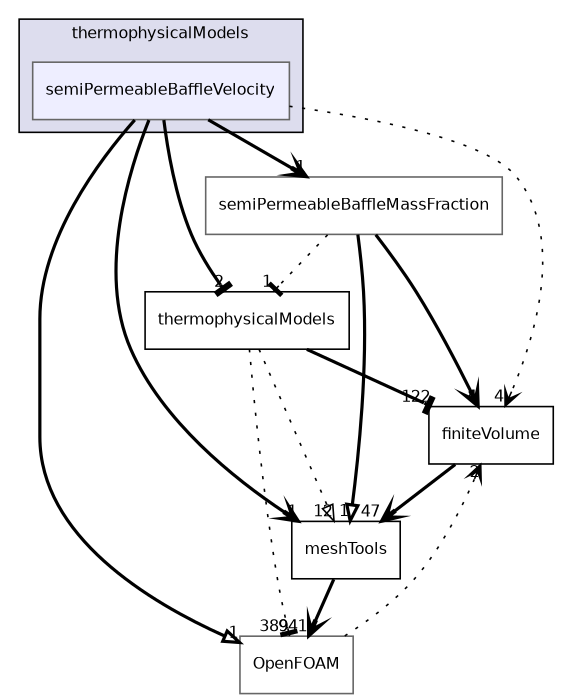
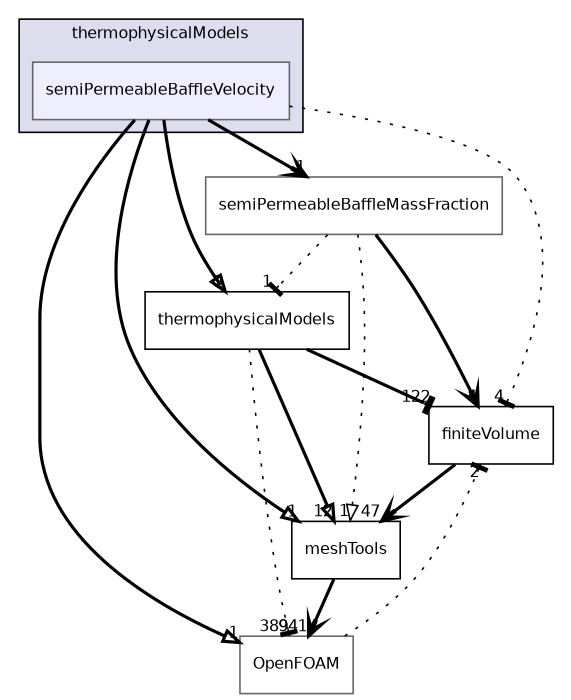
(510, 171) -> (510, 171)
(181, 206) -> (181, 206)
(130, 345) -> (130, 345)
(364, 363) -> (364, 363)
(293, 428) -> (293, 428)
(423, 569) -> (423, 569)
